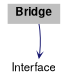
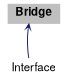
(40, 39) -> (28, 43)
